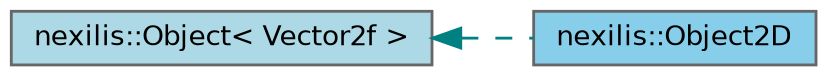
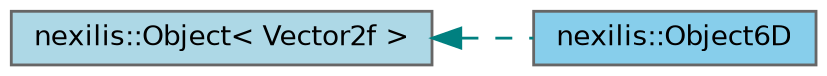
(675, 38) -> (675, 38)
